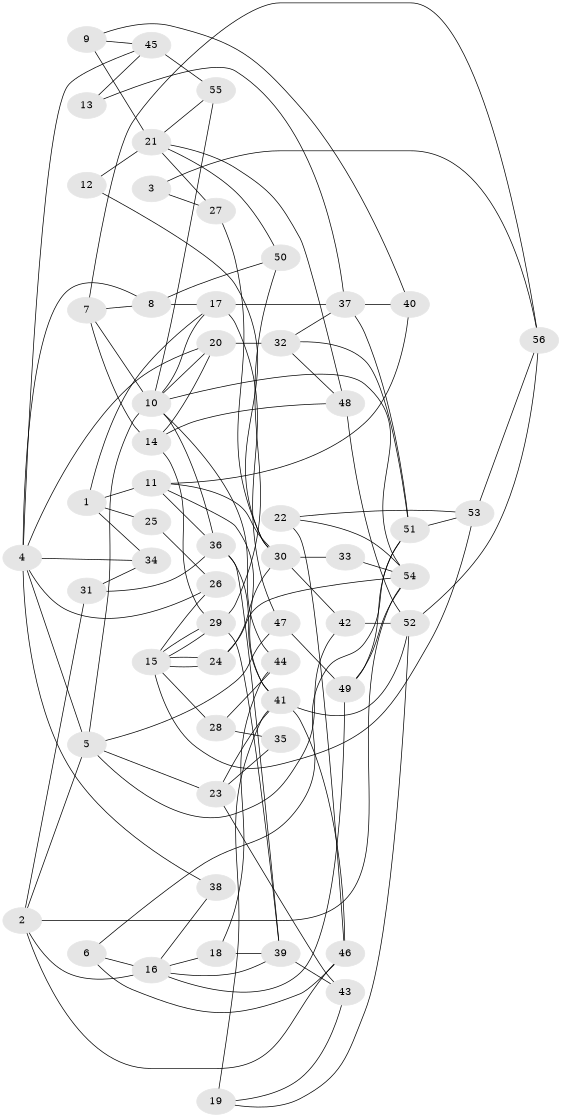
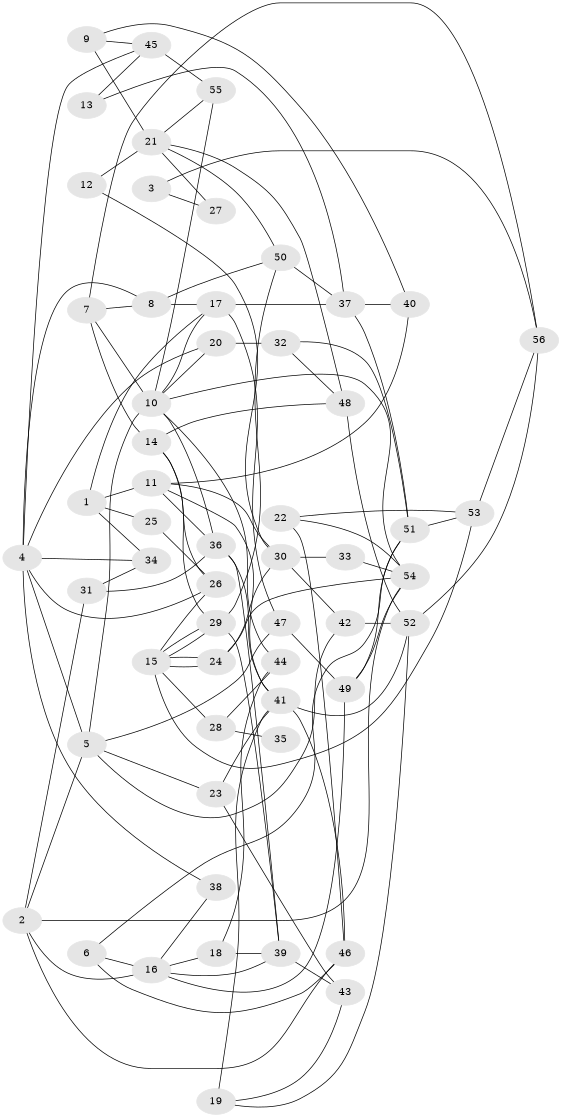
(313, 324) -> (307, 277)
(242, 379) -> none
(187, 399) -> (188, 543)
(252, 764) -> none
